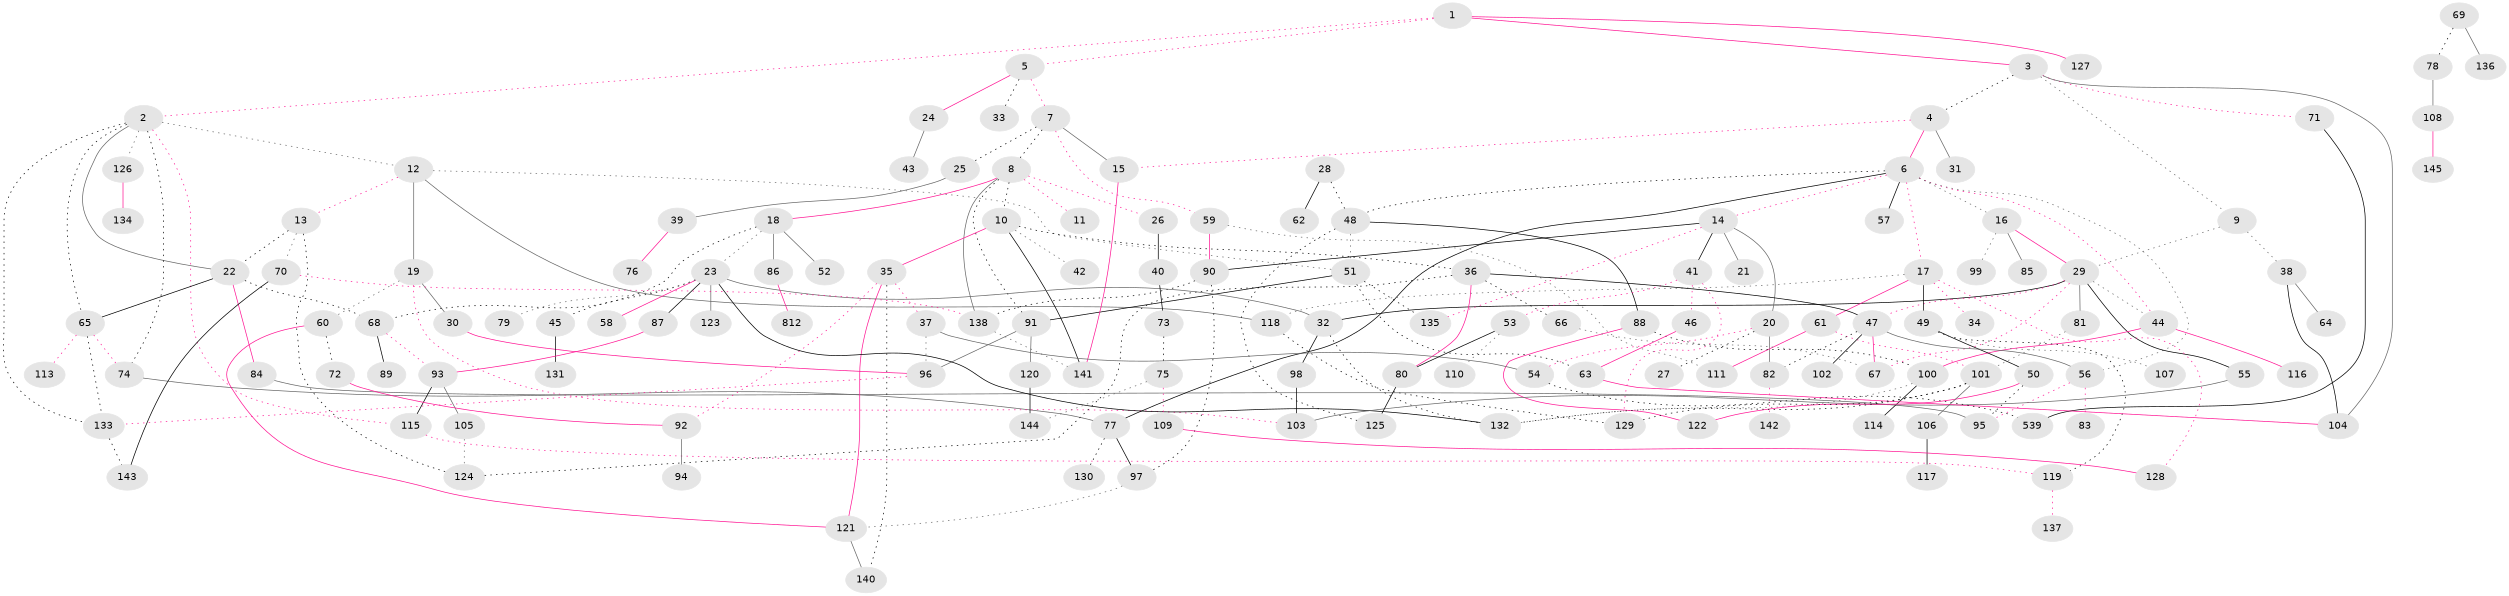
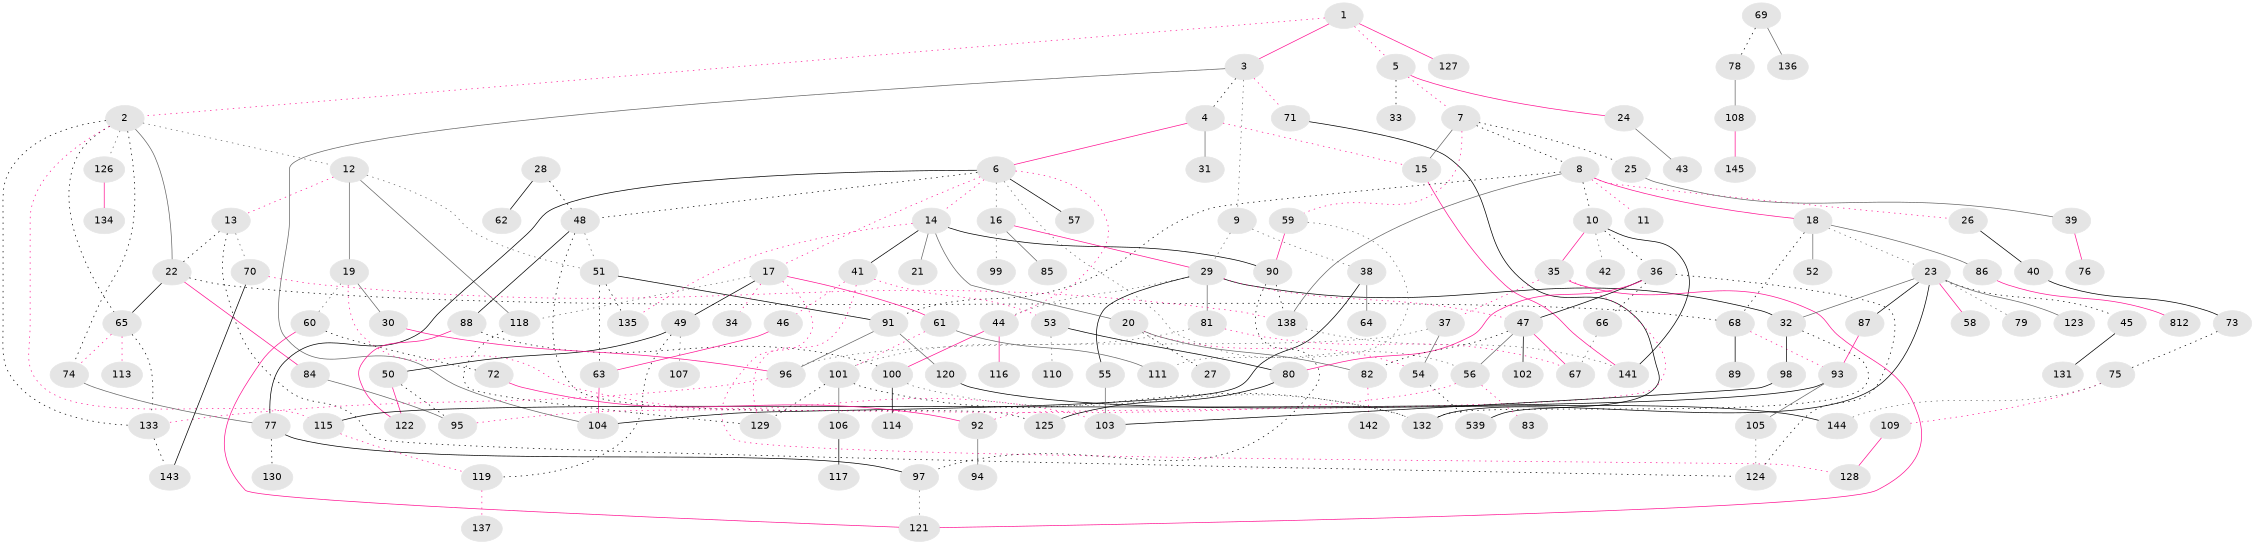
(2002, 336) -> (1368, 344)
(1758, 354) -> (1059, 349)
(866, 580) -> none
